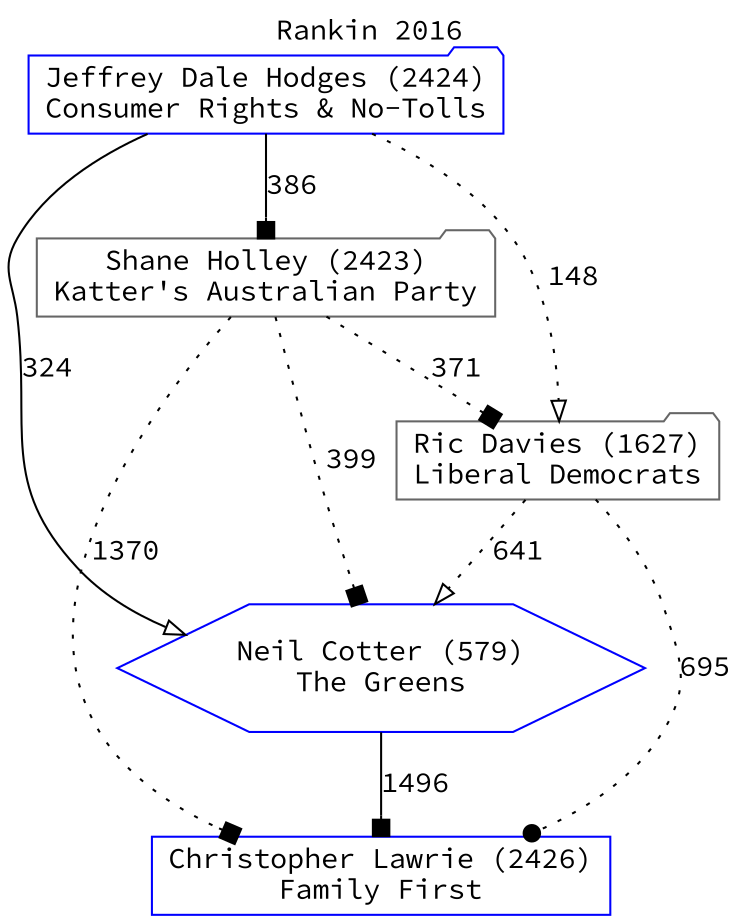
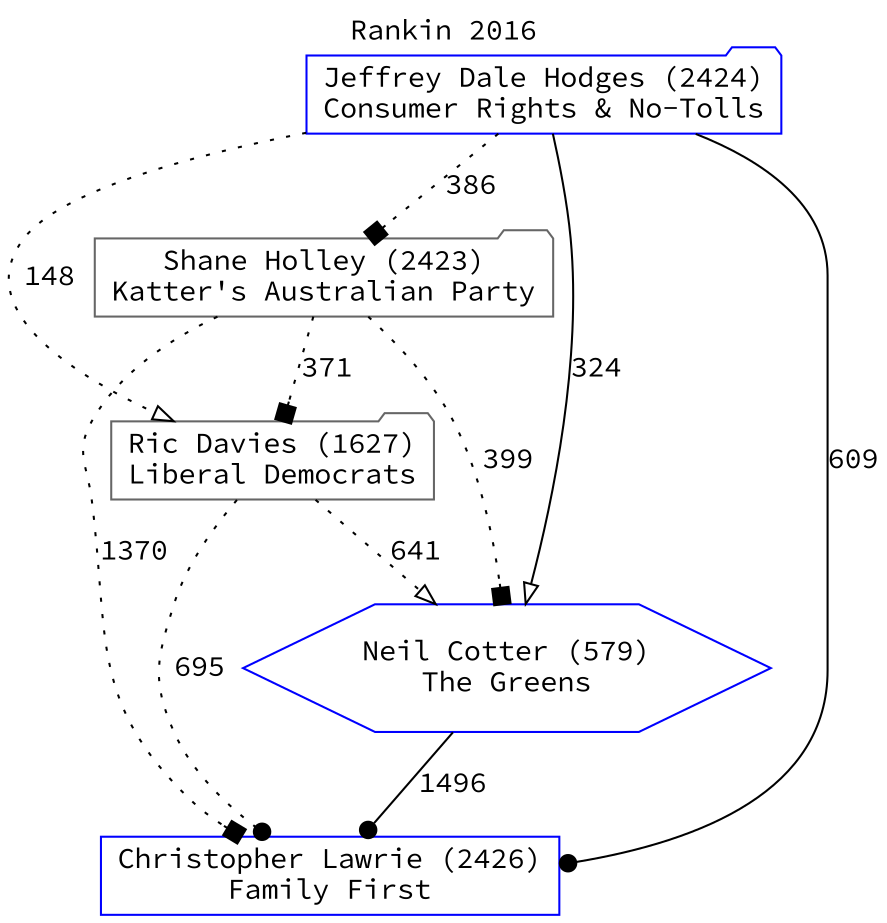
(266, 176) -> (442, 179)
none -> (828, 542)
(381, 774) -> (413, 778)
